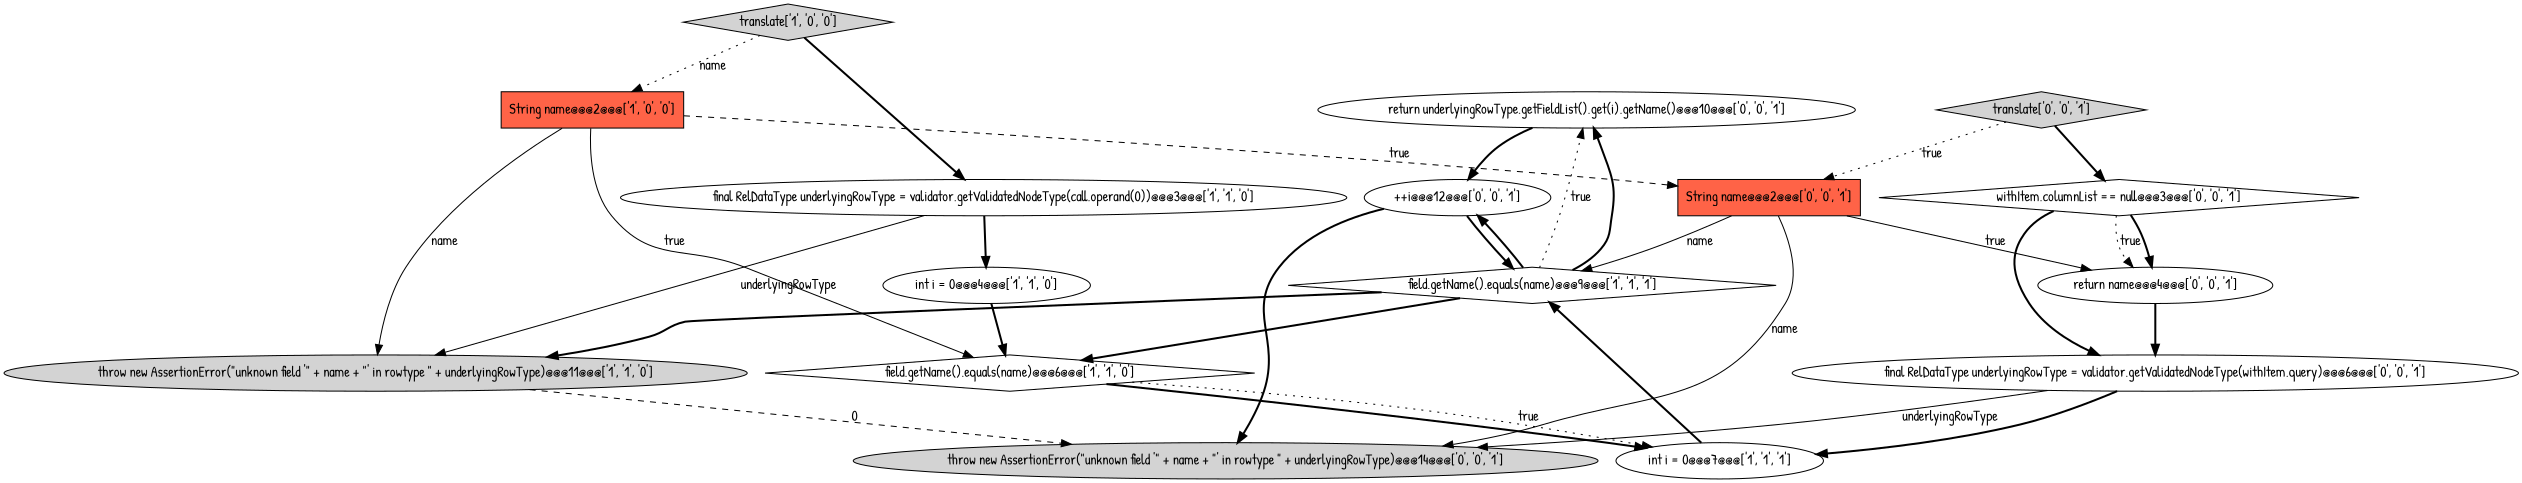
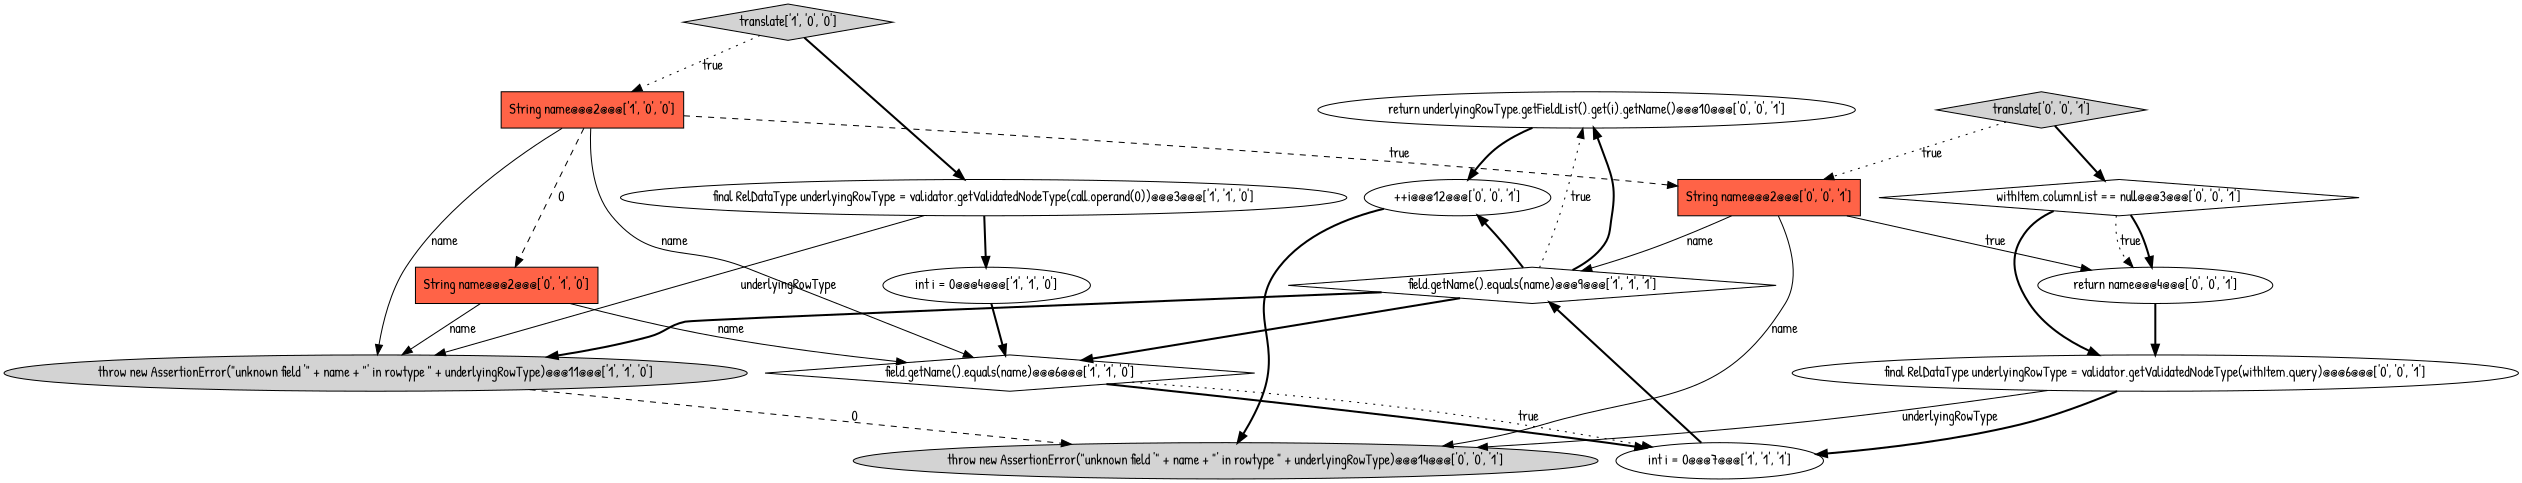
(713, 66) -> (713, 66)
(1486, 239) -> none
(675, 241) -> (675, 241)
none -> (507, 285)
